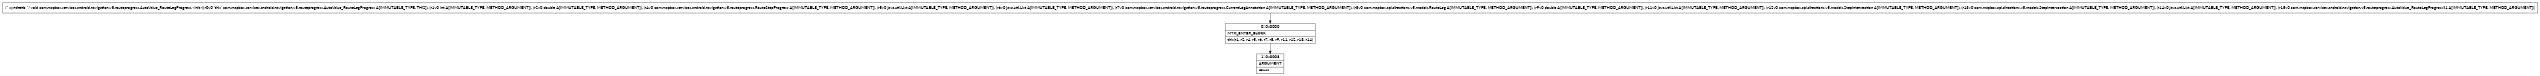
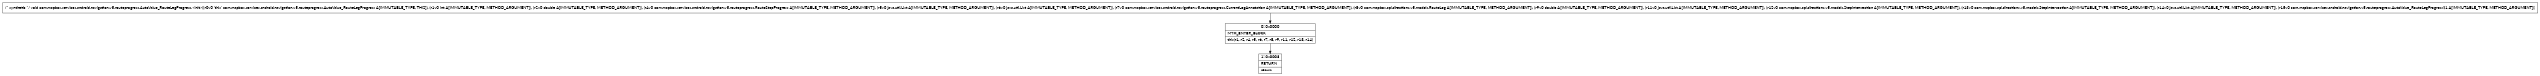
(1270, 64) -> (1269, 64)
